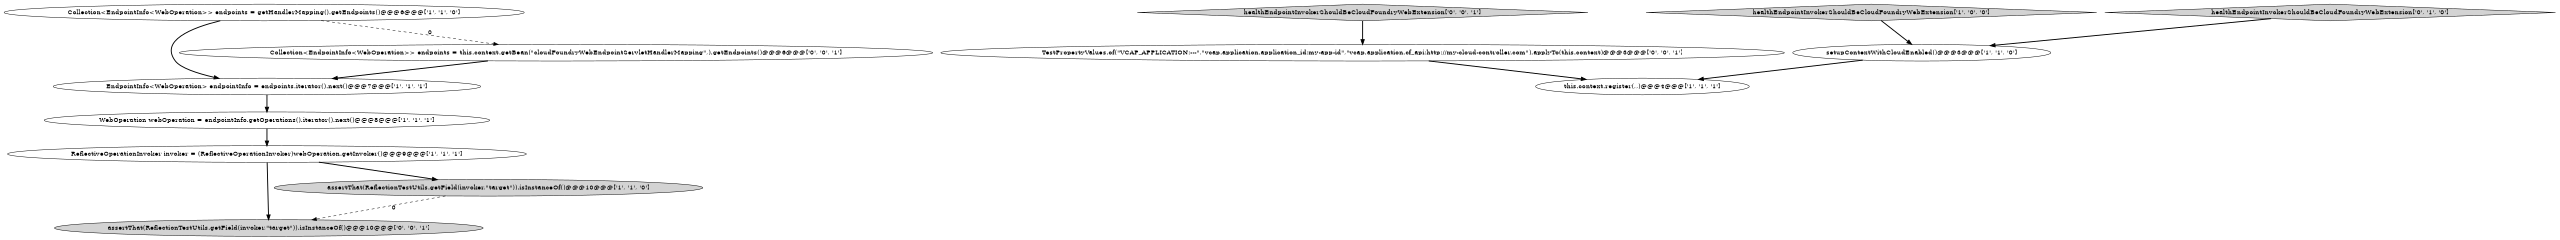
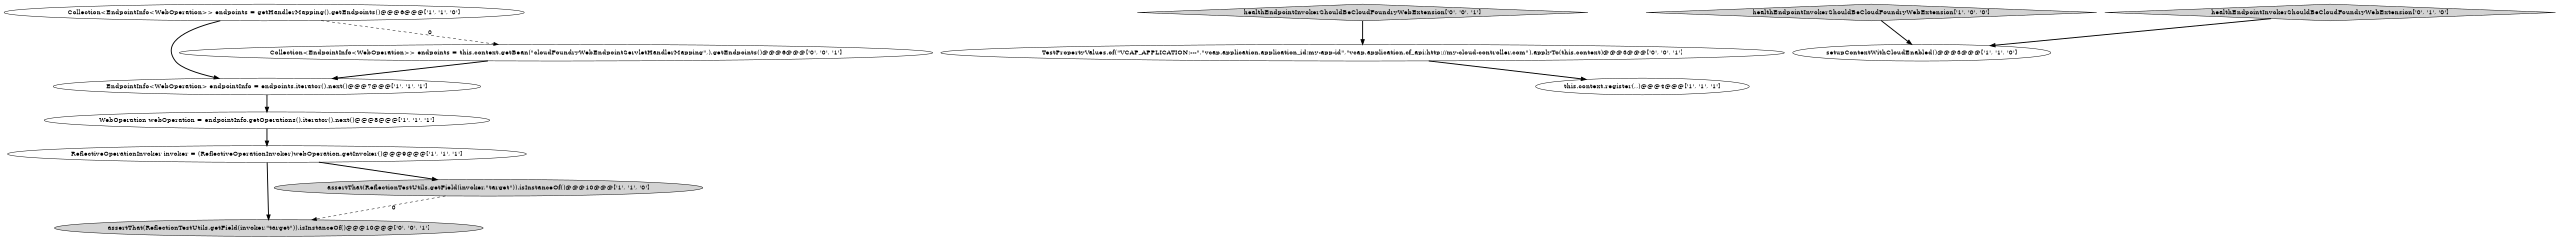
(1783, 69) -> none
